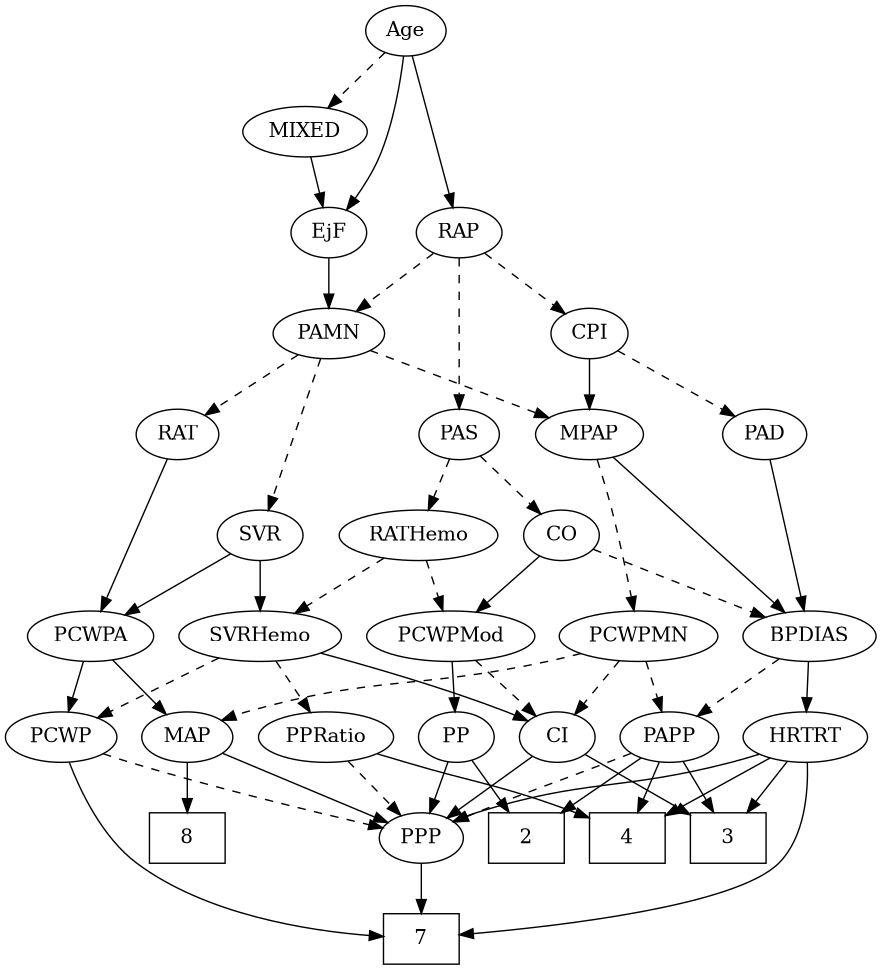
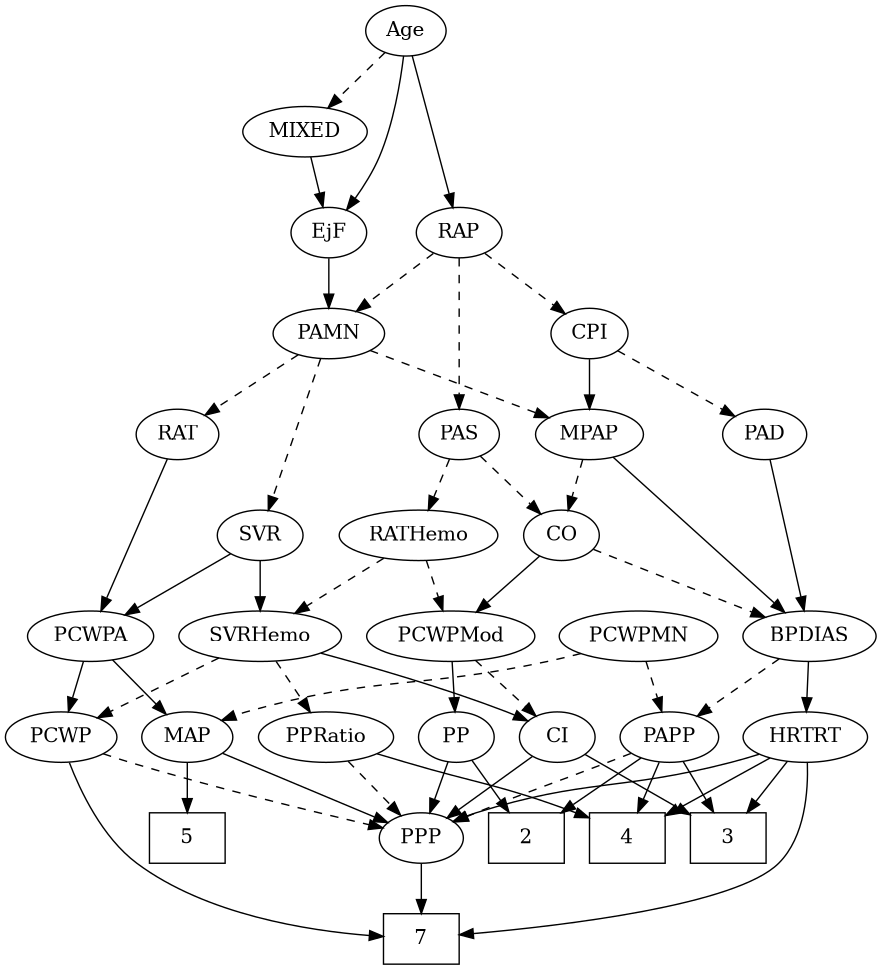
(616, 528) -> (577, 478)
(602, 682) -> none
(187, 838) -> (187, 838)
